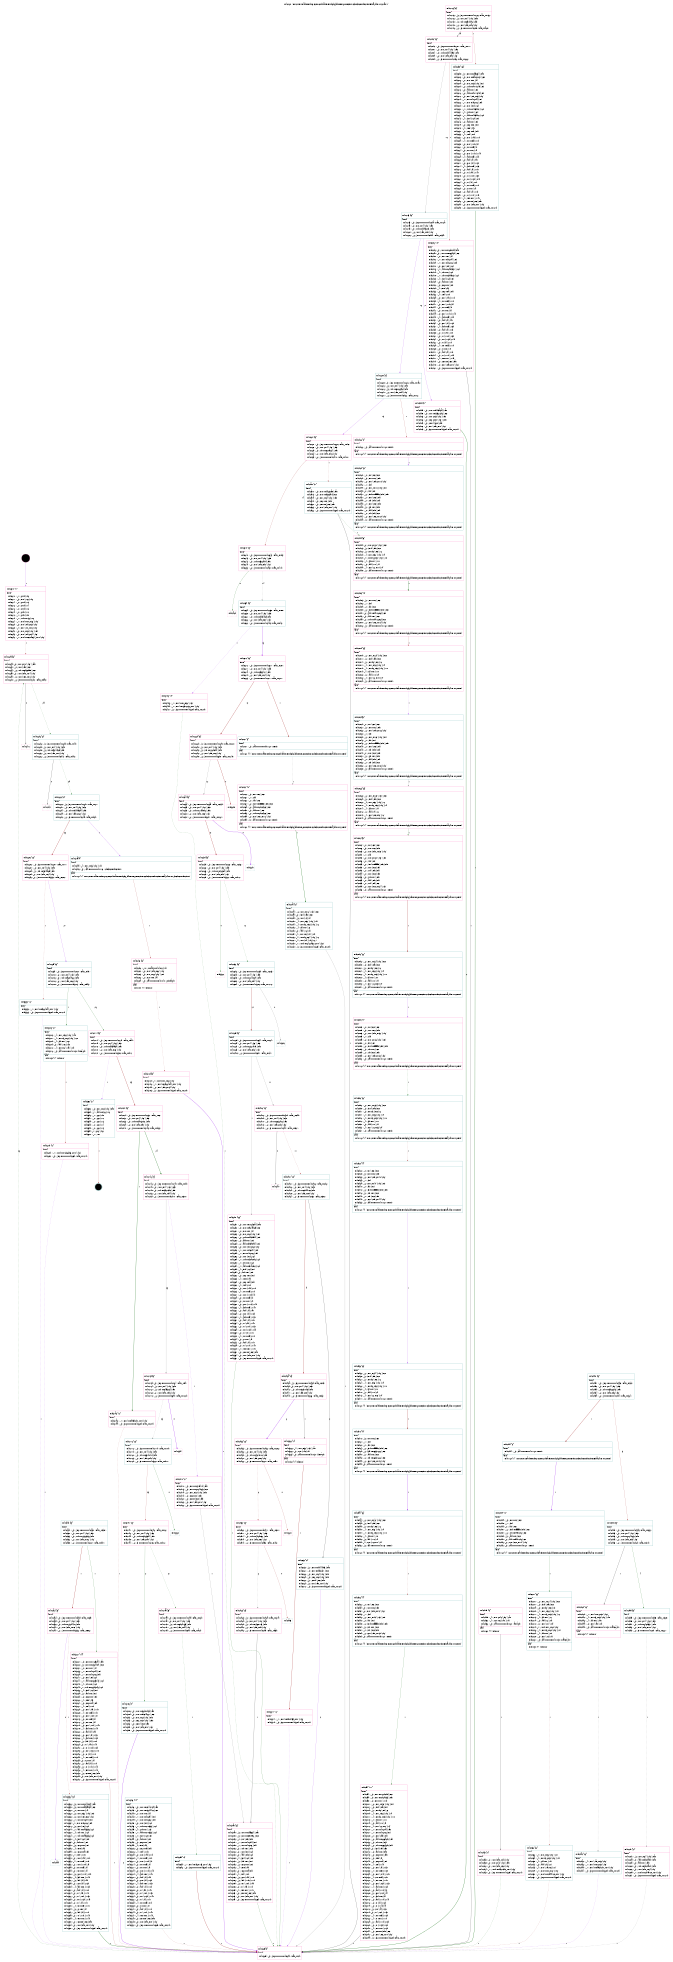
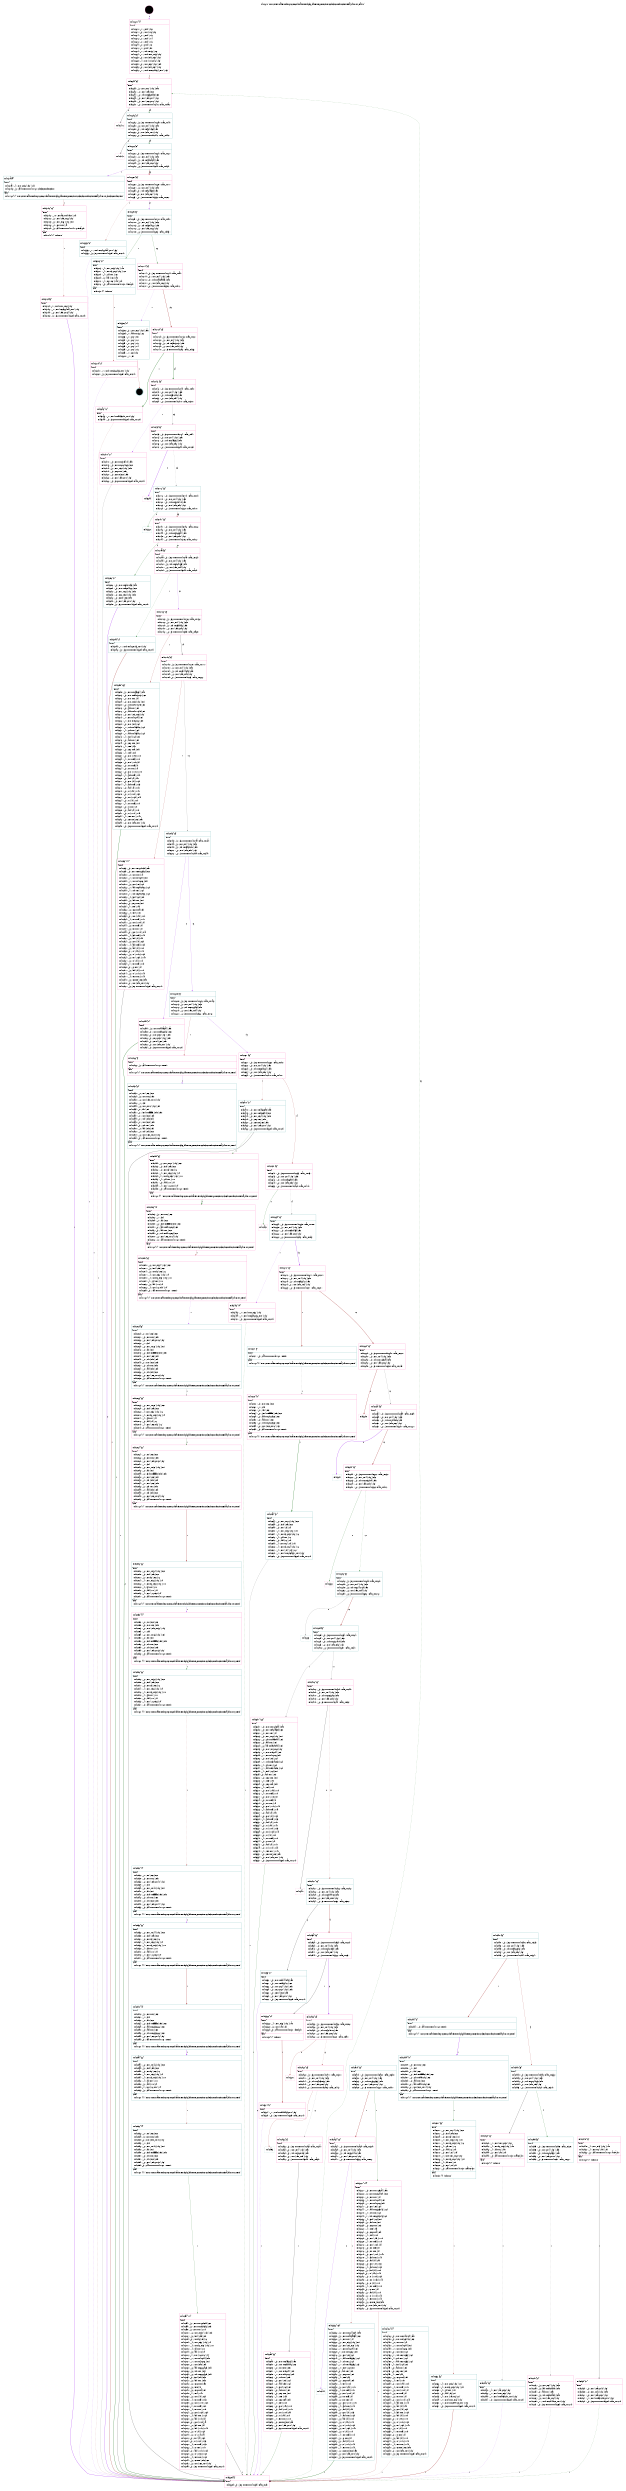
none -> (178, 591)
(221, 1657) -> (102, 1536)
(462, 1947) -> (401, 2476)
